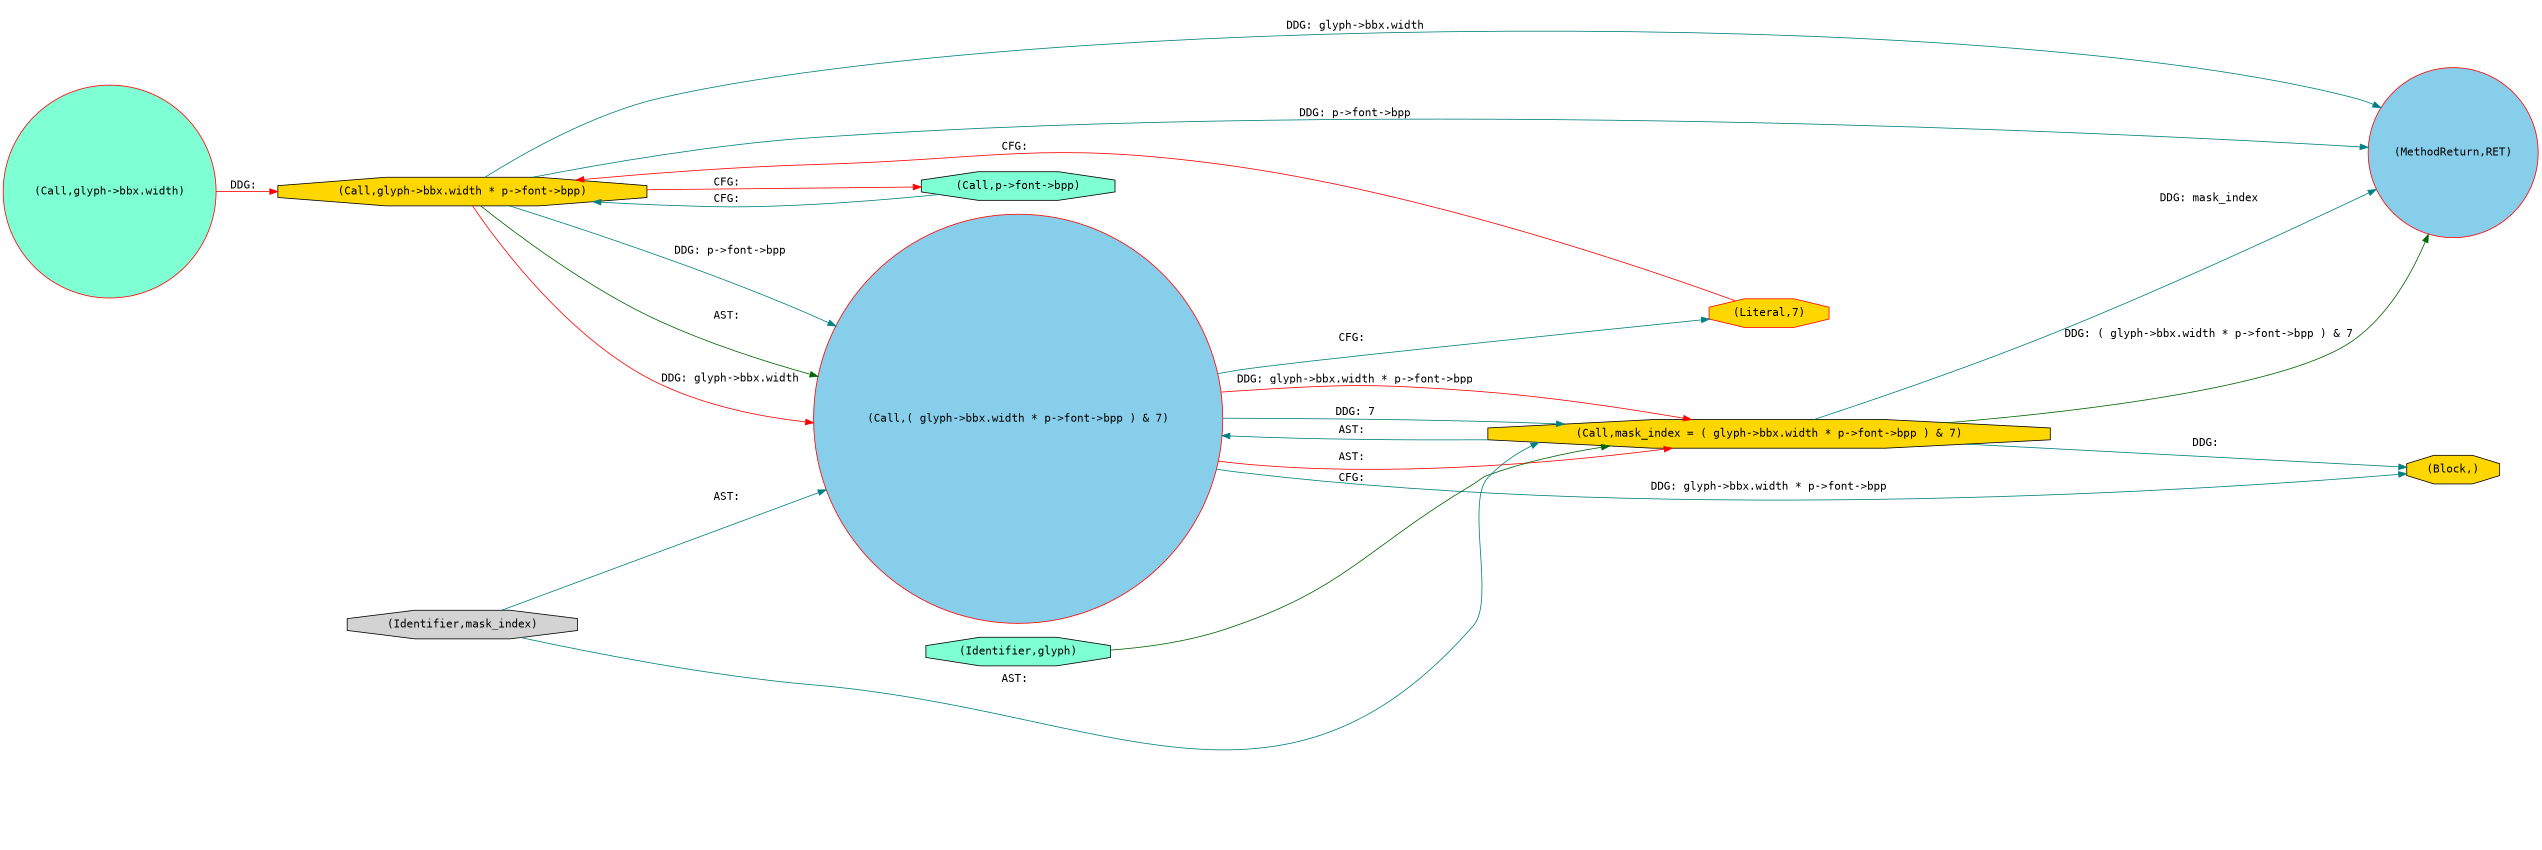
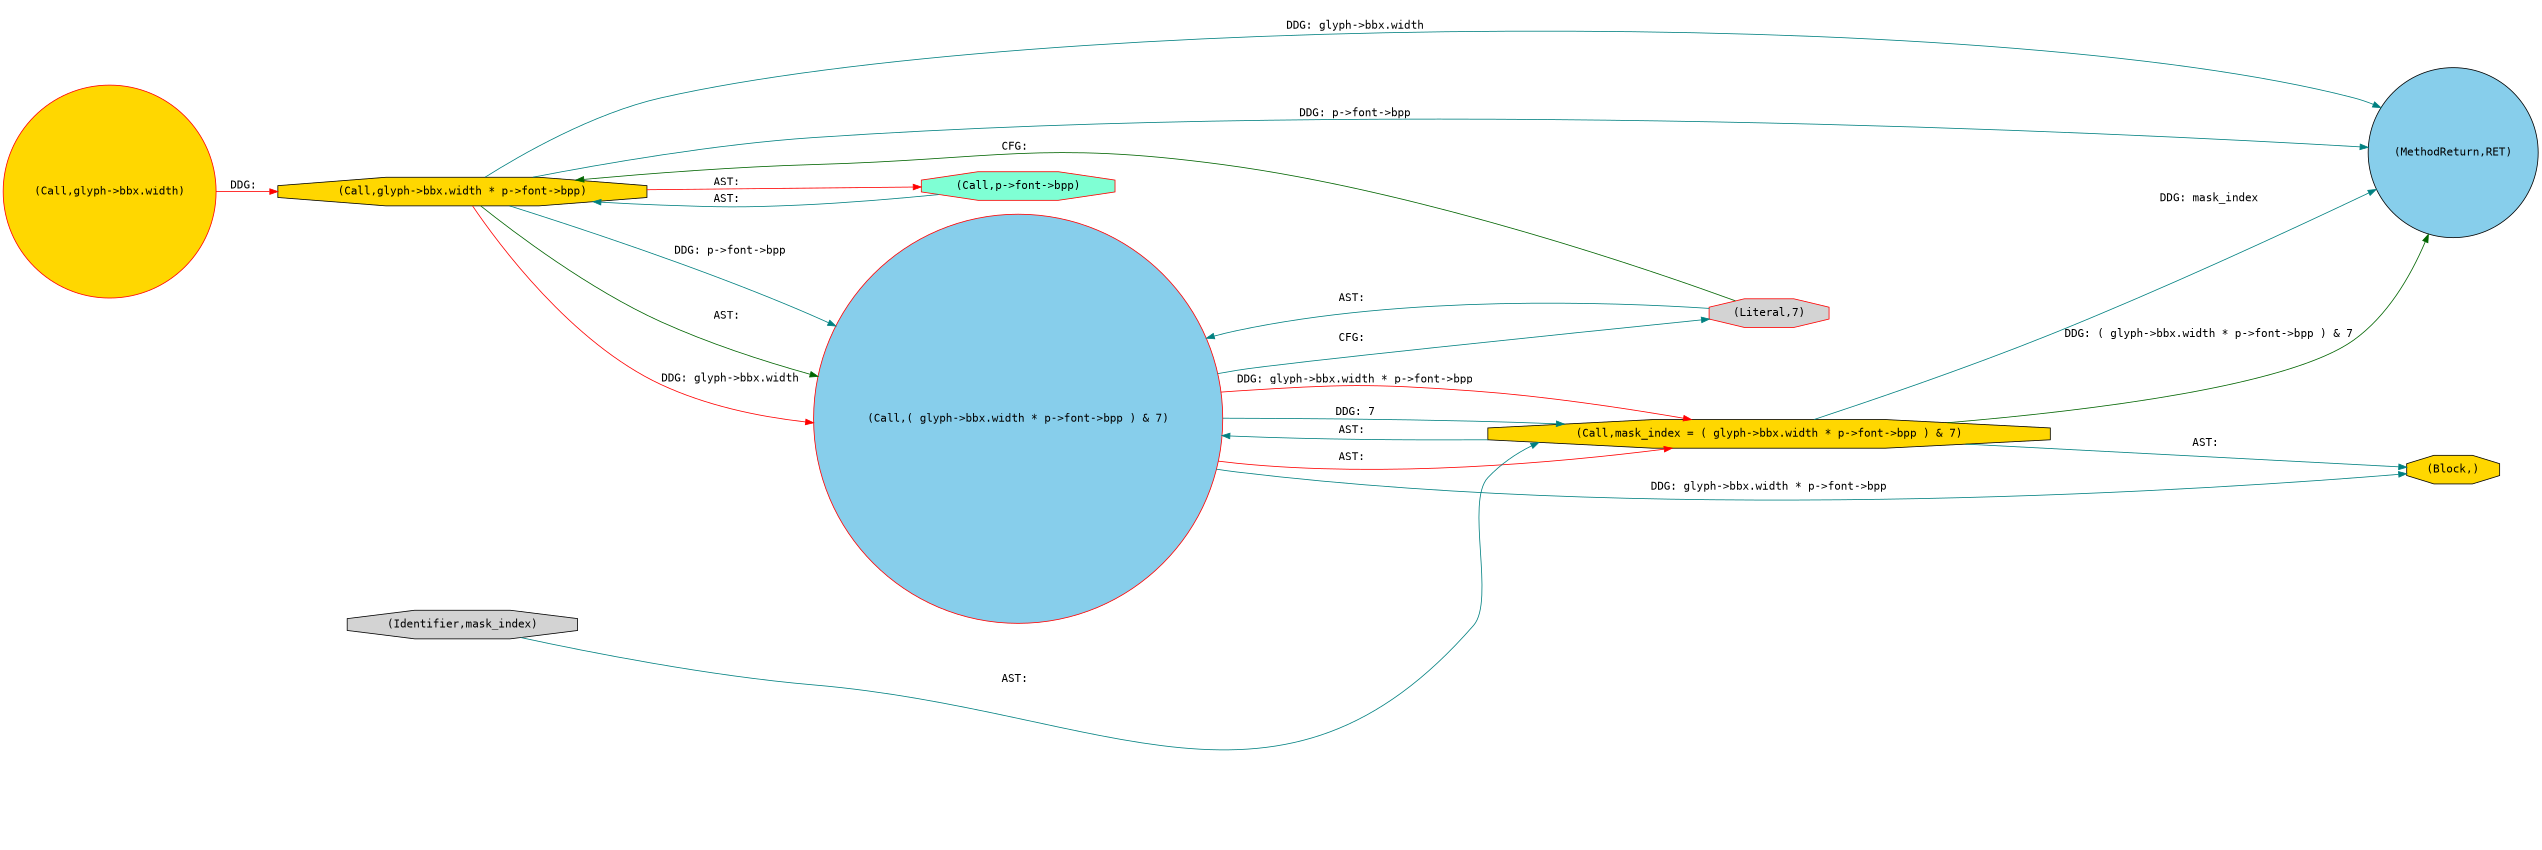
(2453, 153) -> (2453, 153)
(1169, 158) -> (1169, 158)
(730, 182) -> (730, 182)
(1018, 186) -> (1018, 186)
(110, 192) -> (110, 192)
(730, 199) -> (730, 199)
(1769, 313) -> (1769, 313)
(2209, 443) -> (2209, 443)
(660, 551) -> (1461, 305)
(1018, 652) -> none
